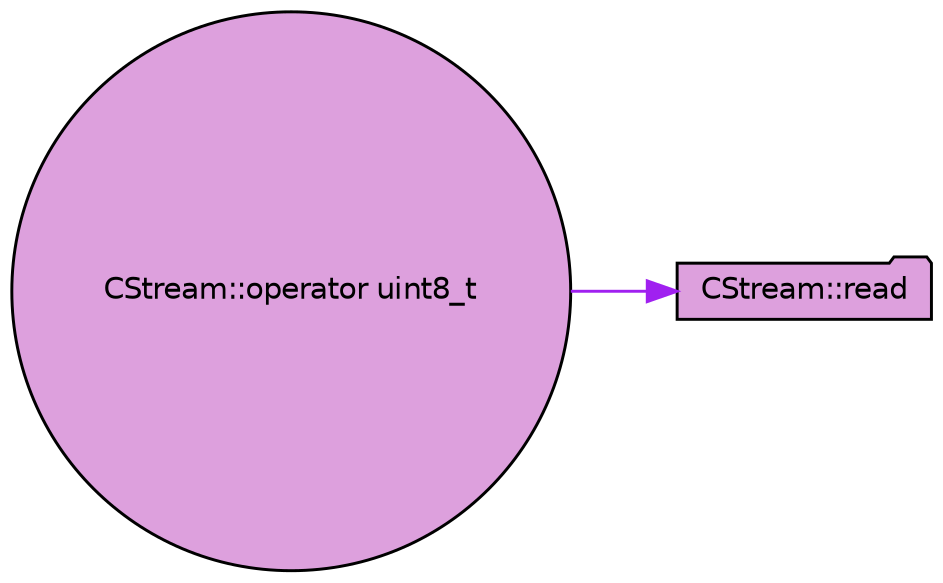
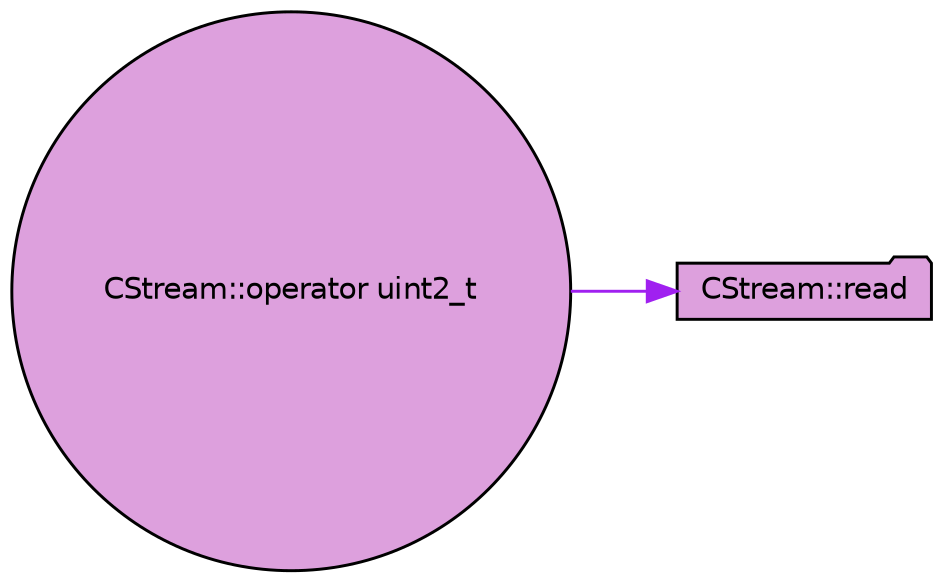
(291, 291) -> (291, 291)
